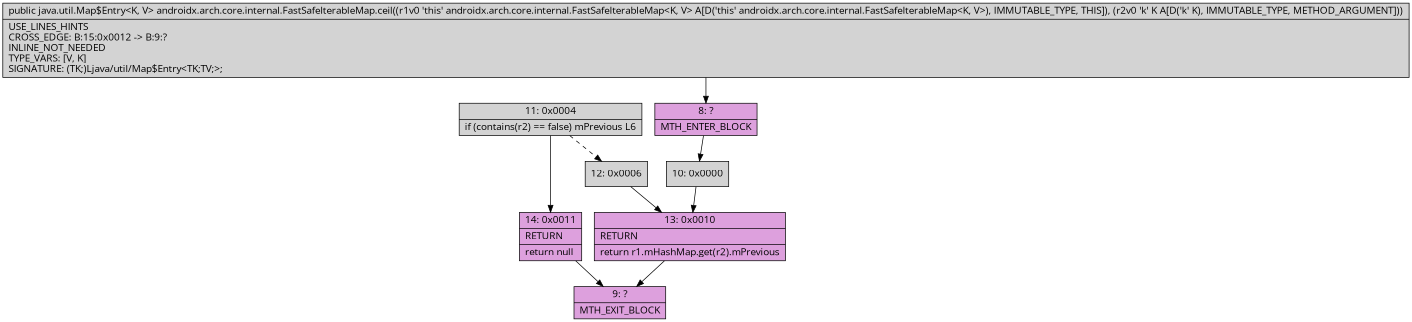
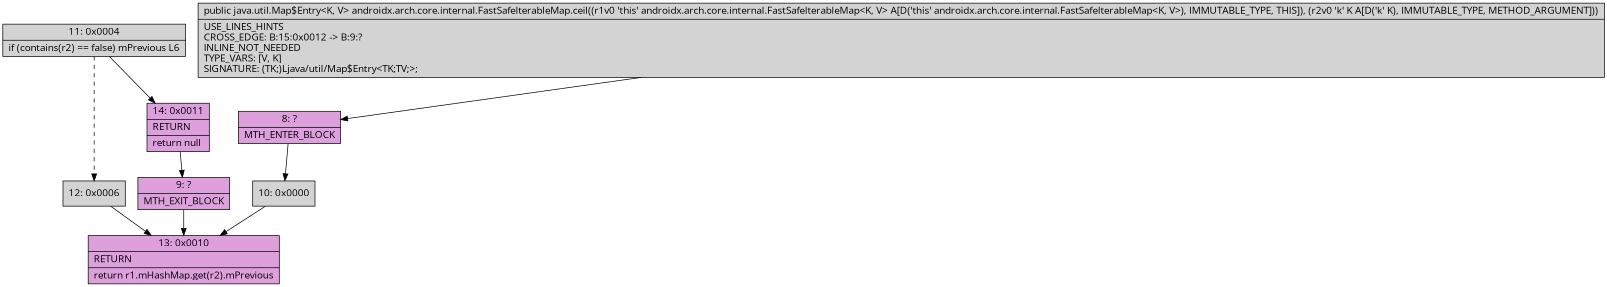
(653, 271) -> (184, 219)
